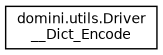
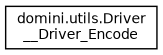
(81, 28) -> (81, 28)
